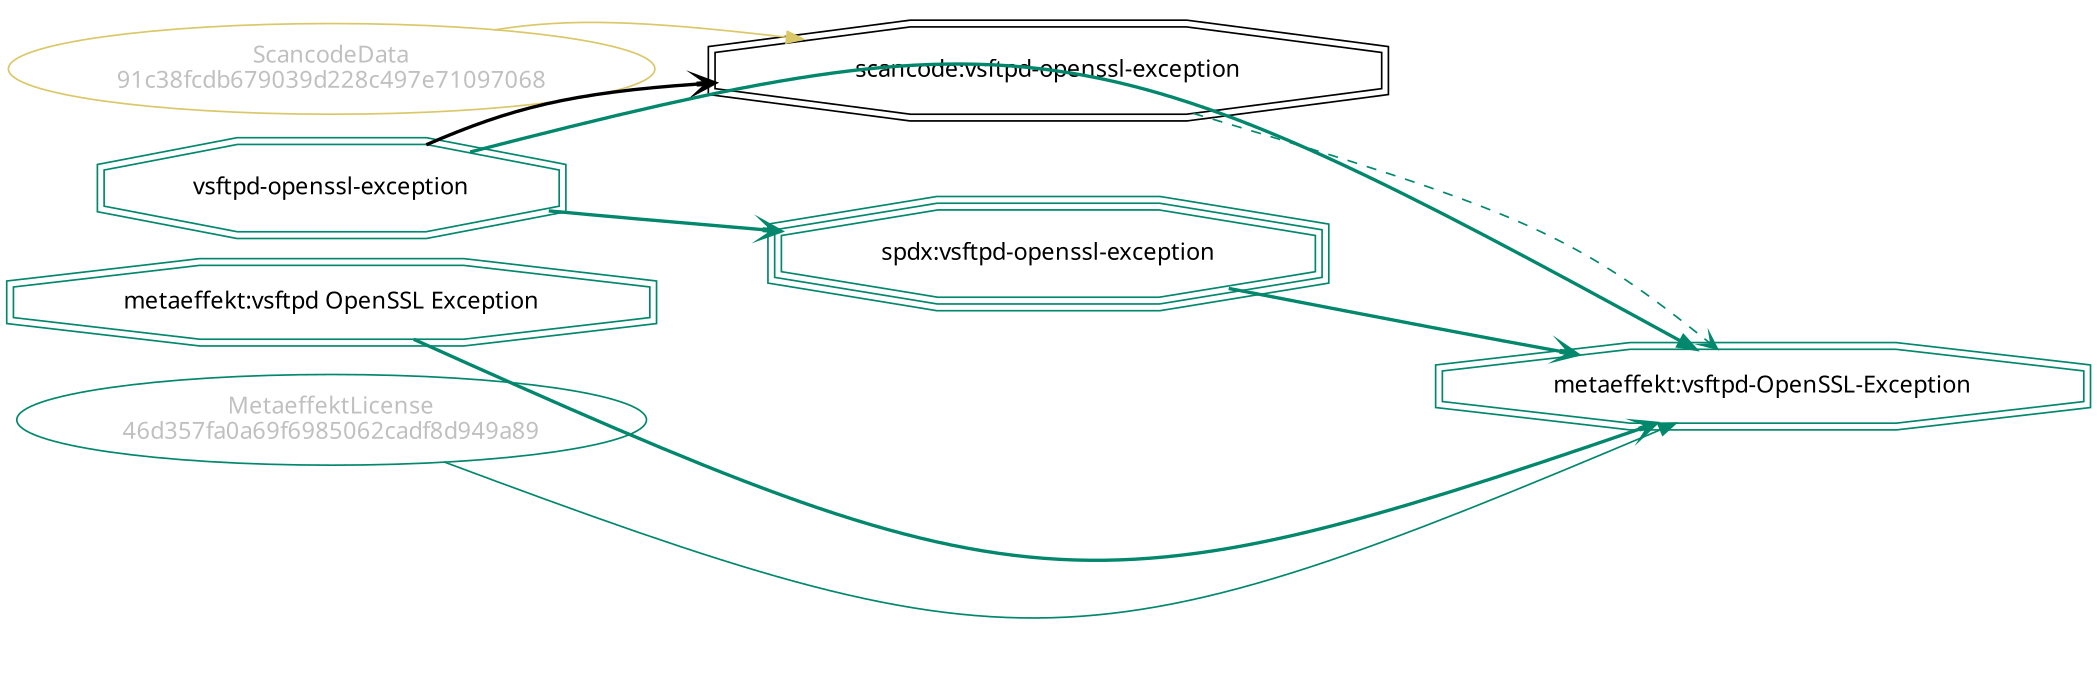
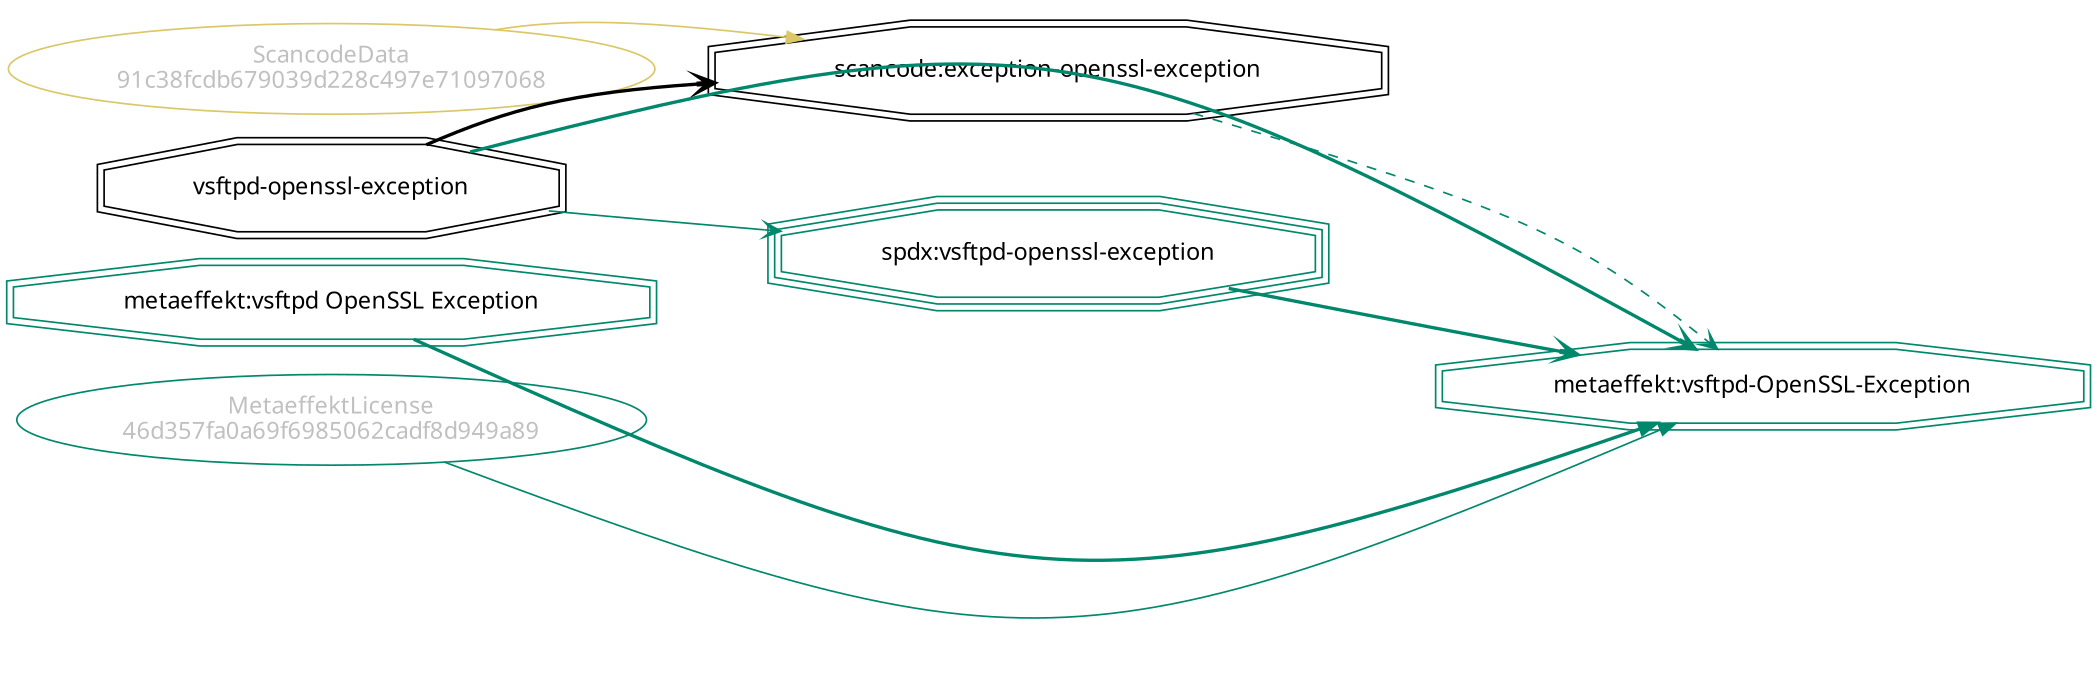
(1048, 71) -> (1048, 71)
(1099, 80) -> (1099, 80)
(332, 188) -> (332, 188)
(656, 221) -> (656, 221)
(1016, 554) -> (1016, 554)
